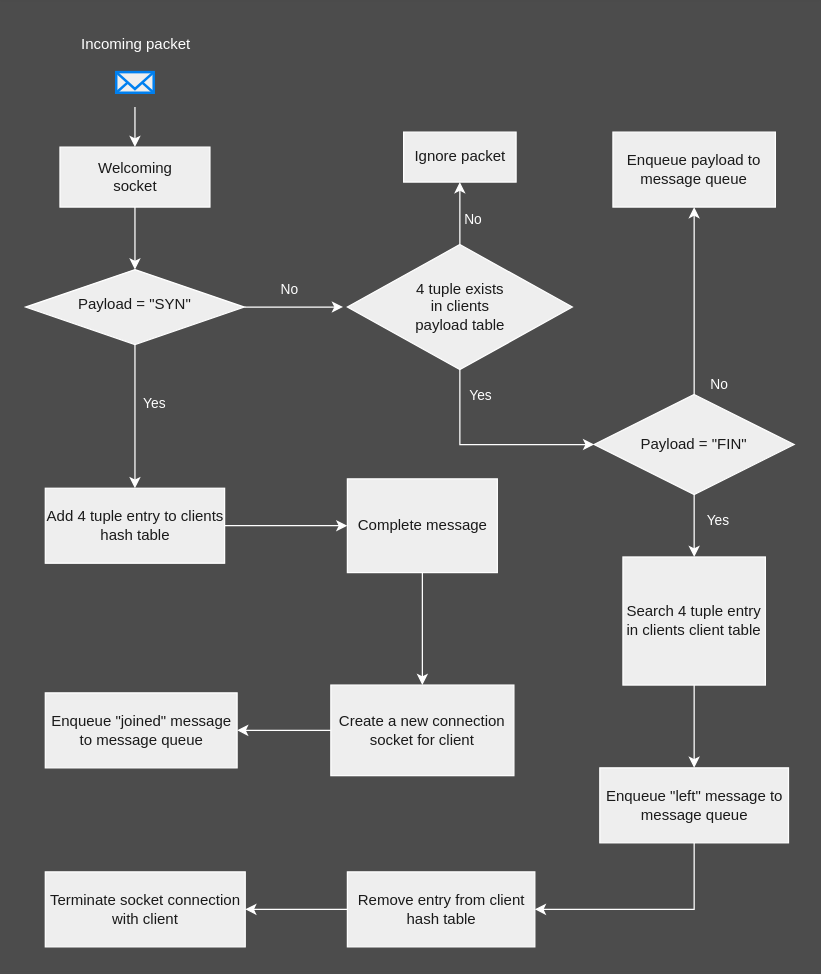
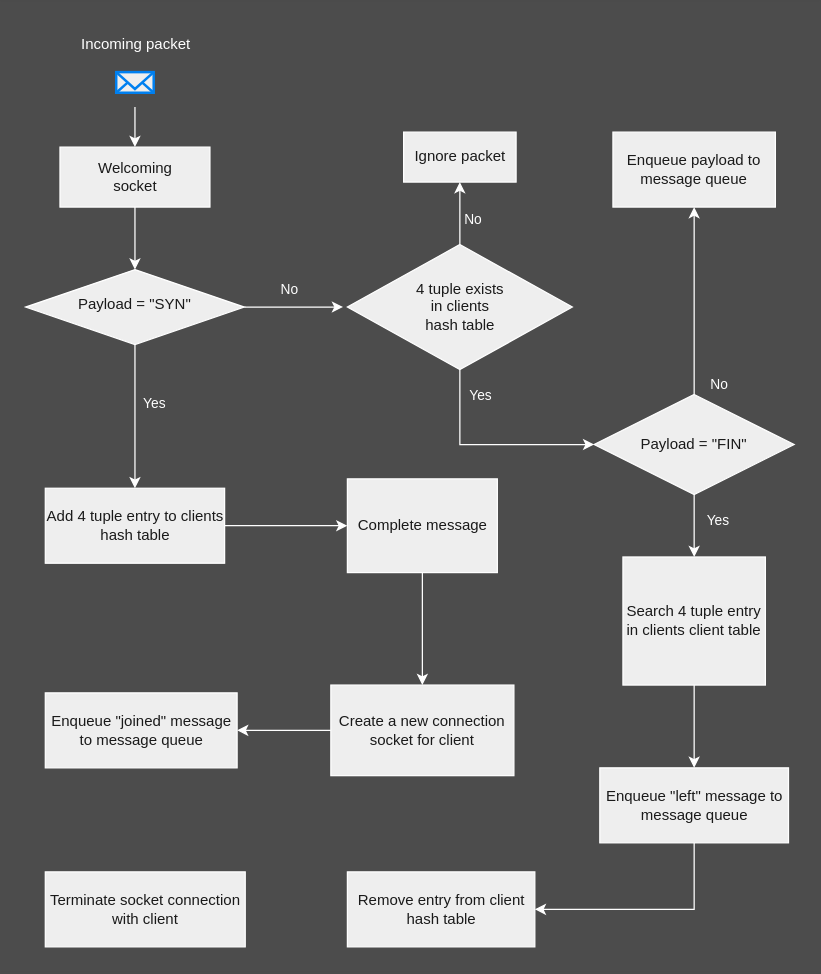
(461, 307) -> (461, 307)
(300, 909) -> none
